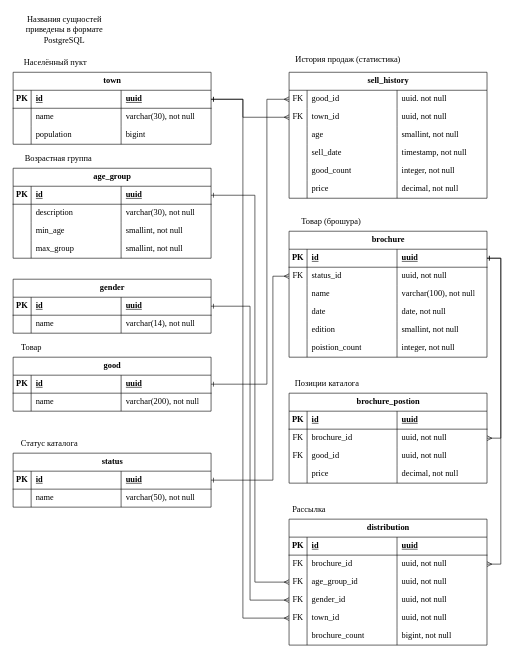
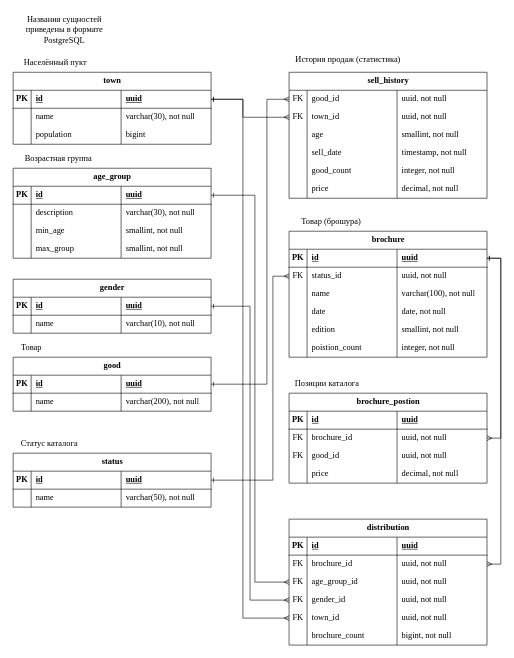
(168, 324) -> (168, 324)
(309, 510) -> none
